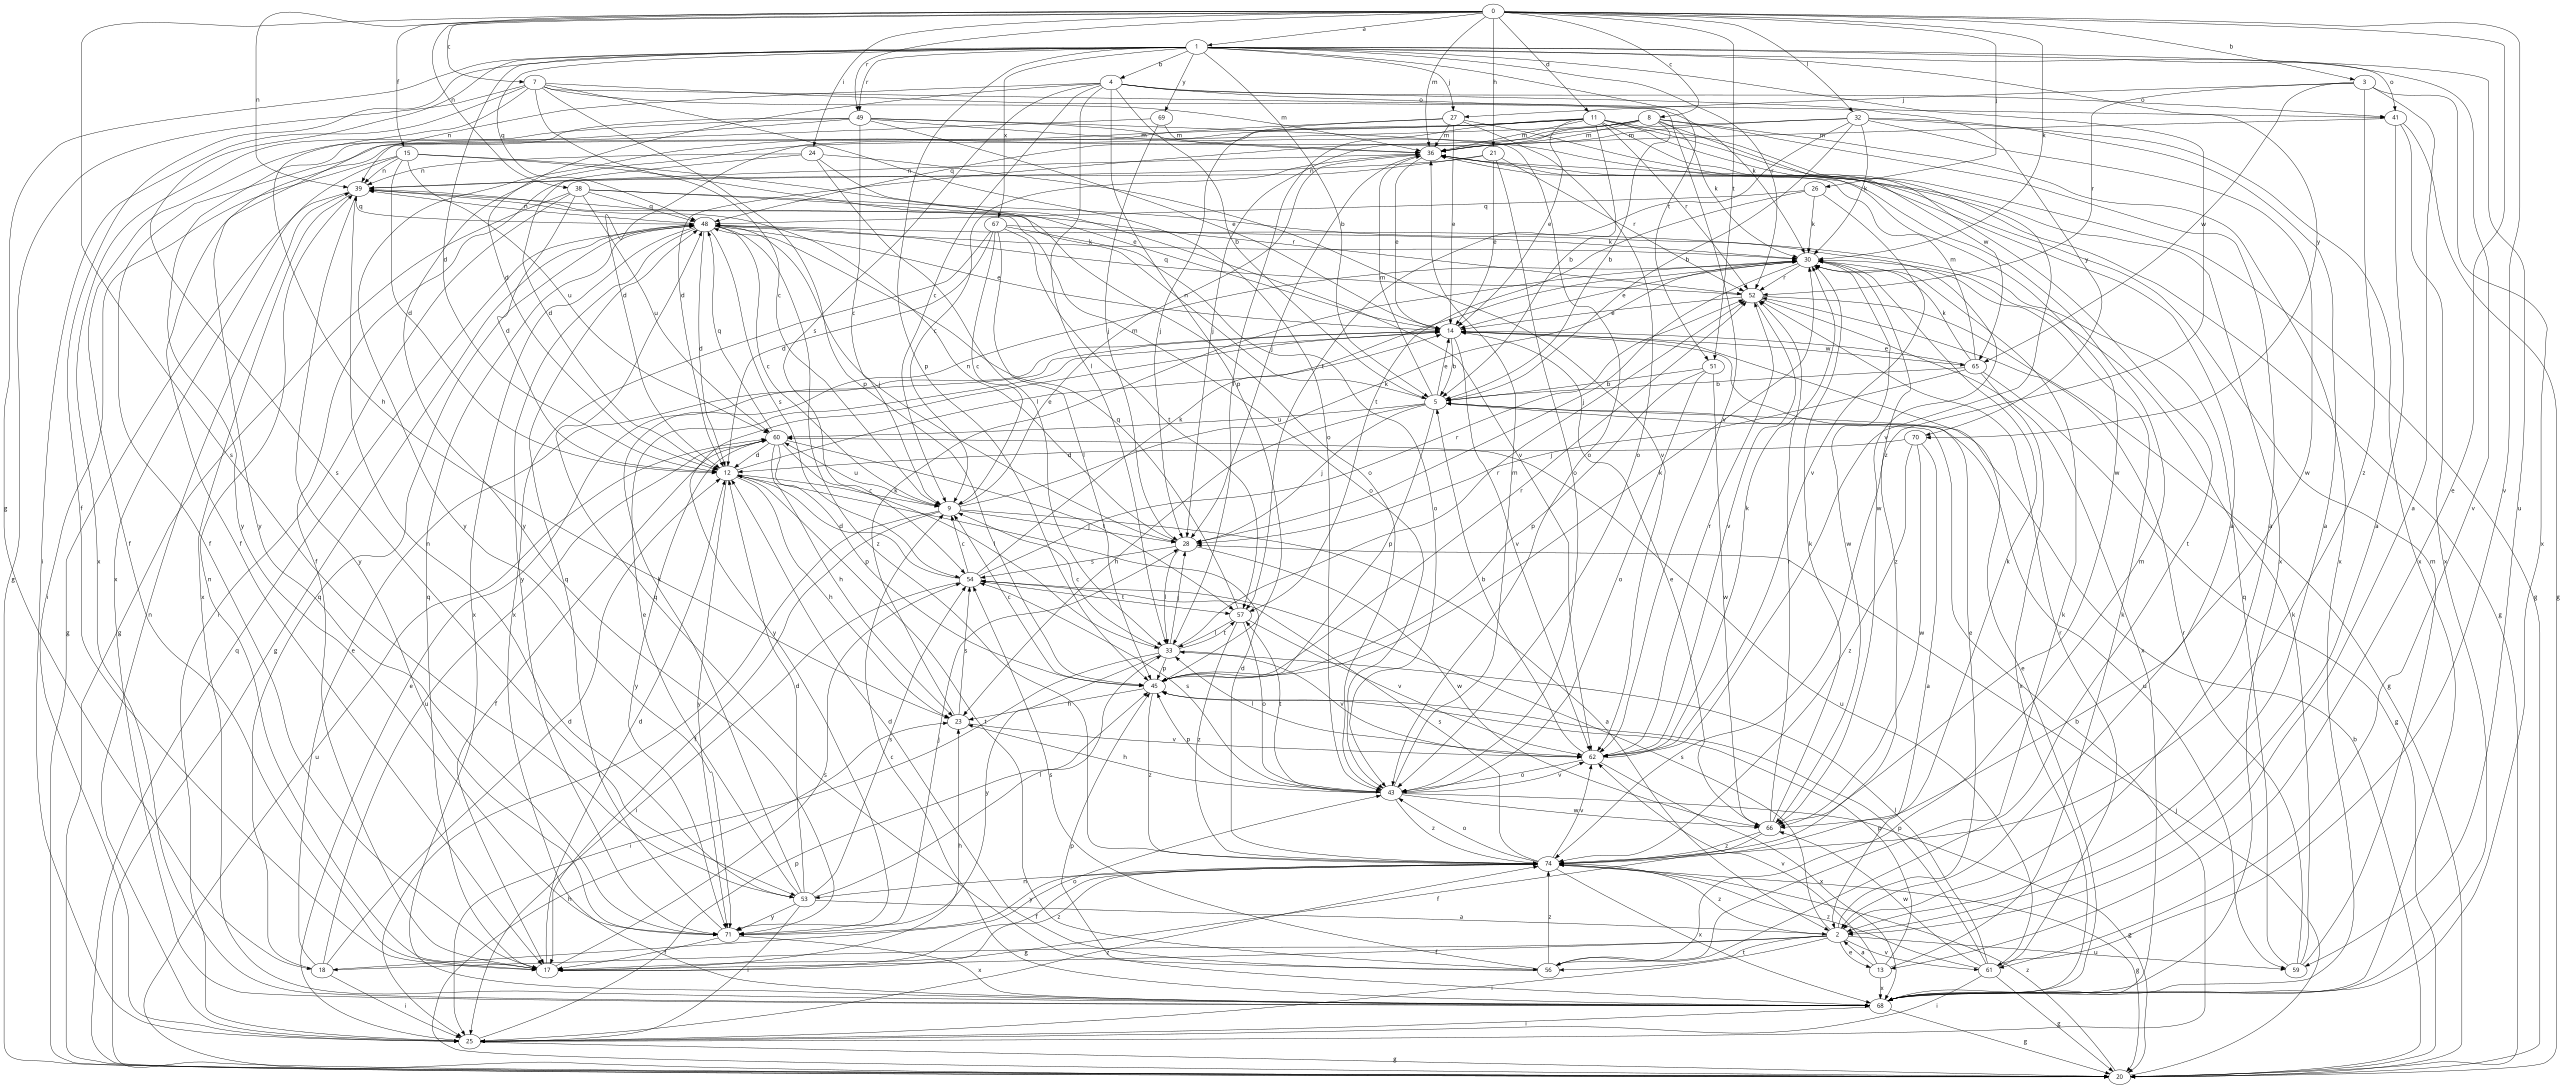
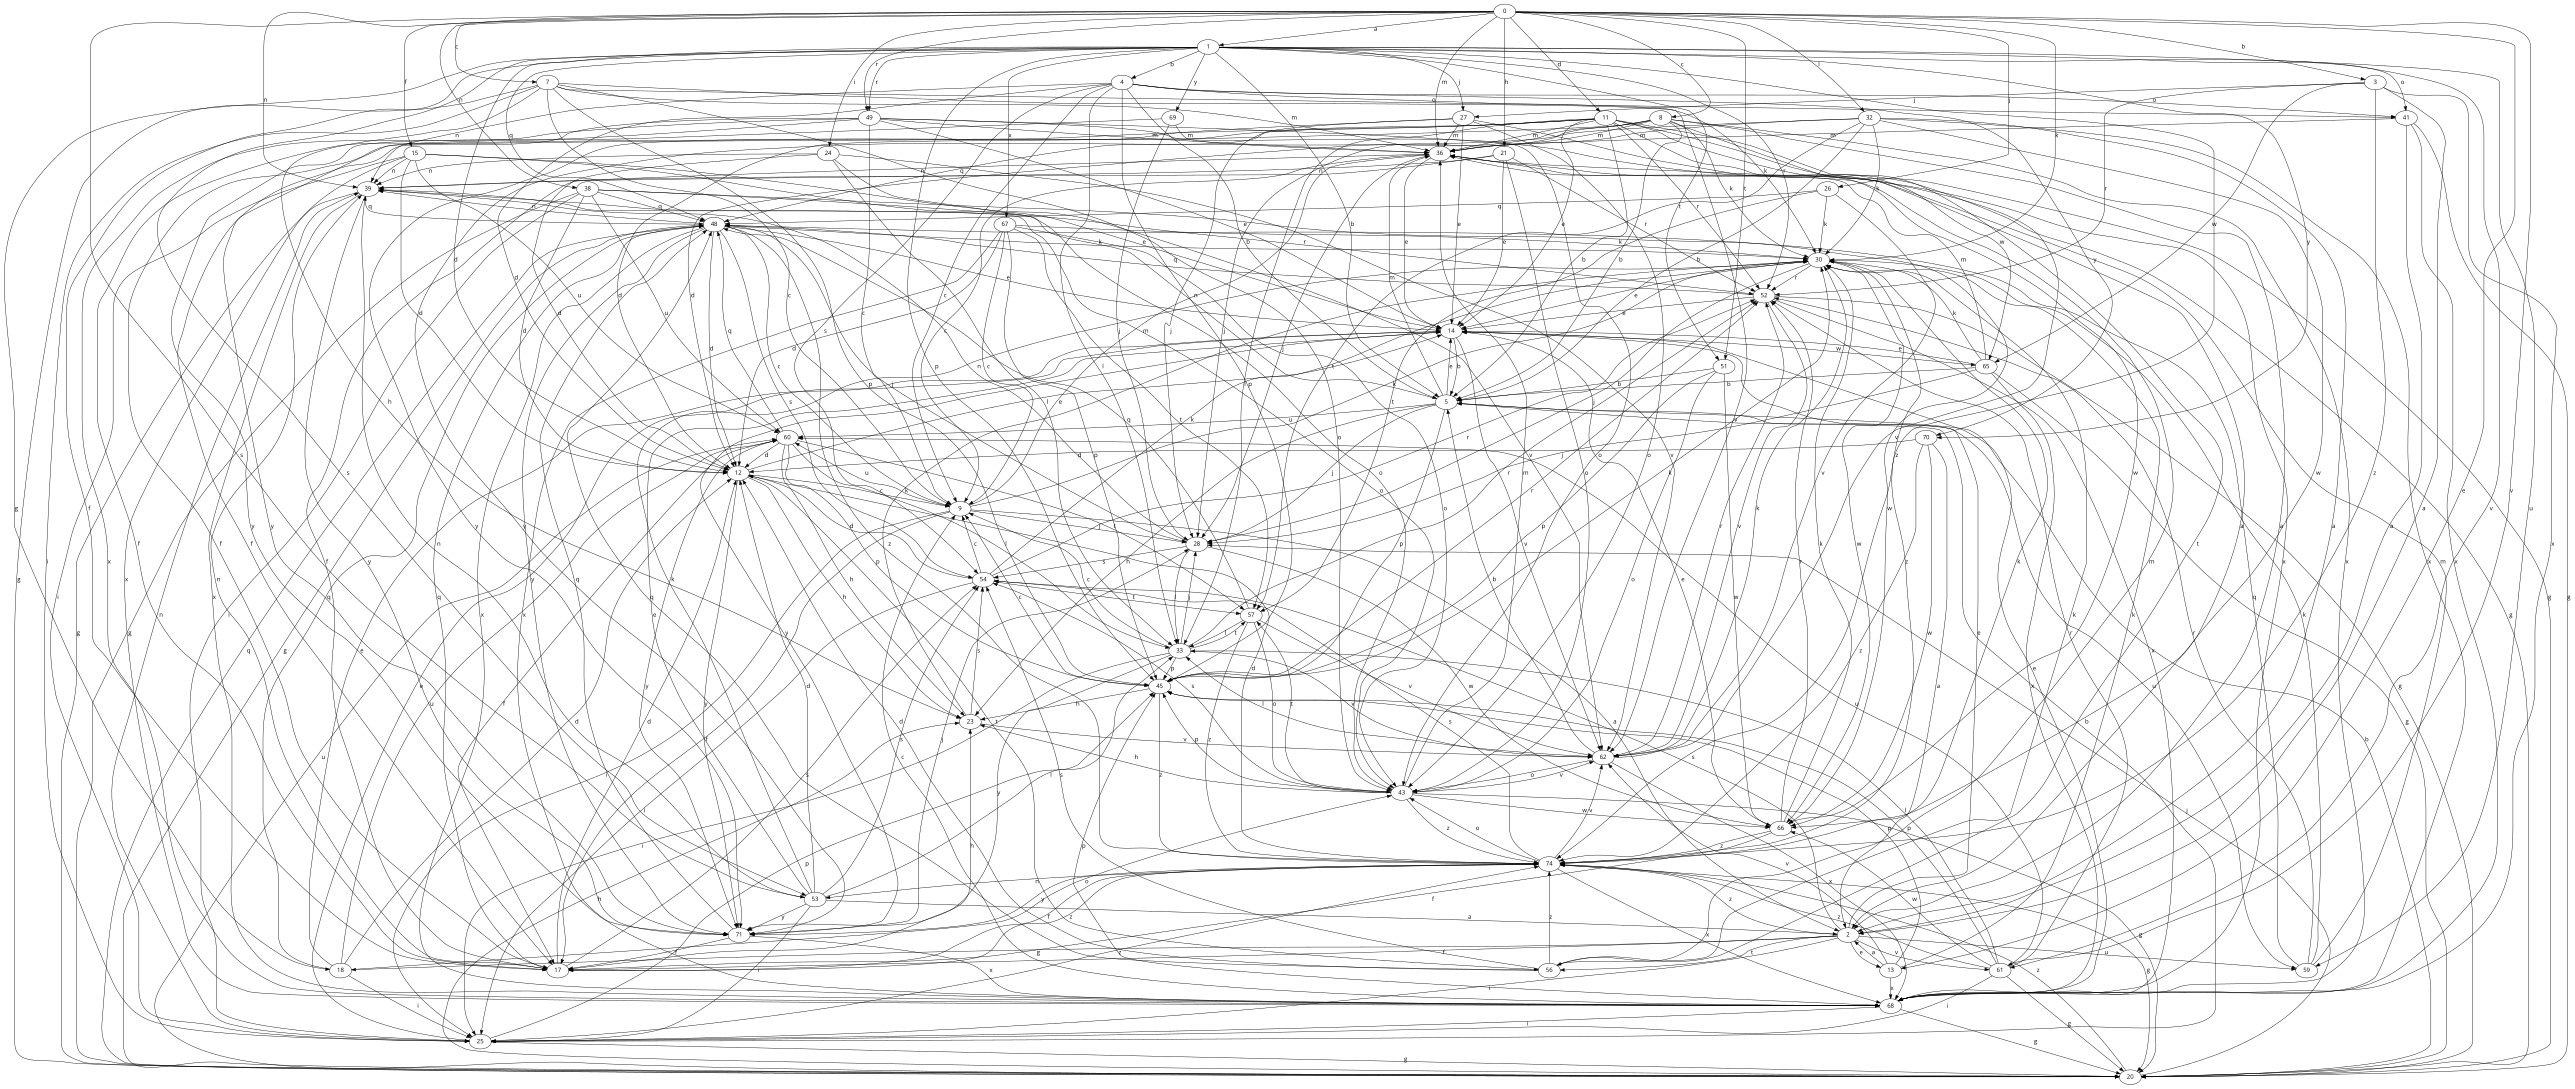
(1084, 455) -> (1096, 455)
